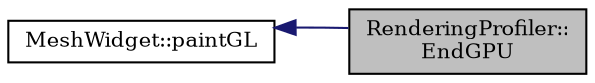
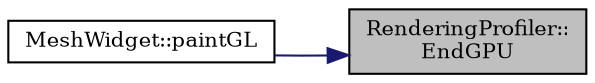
(322, 28) -> (301, 56)
